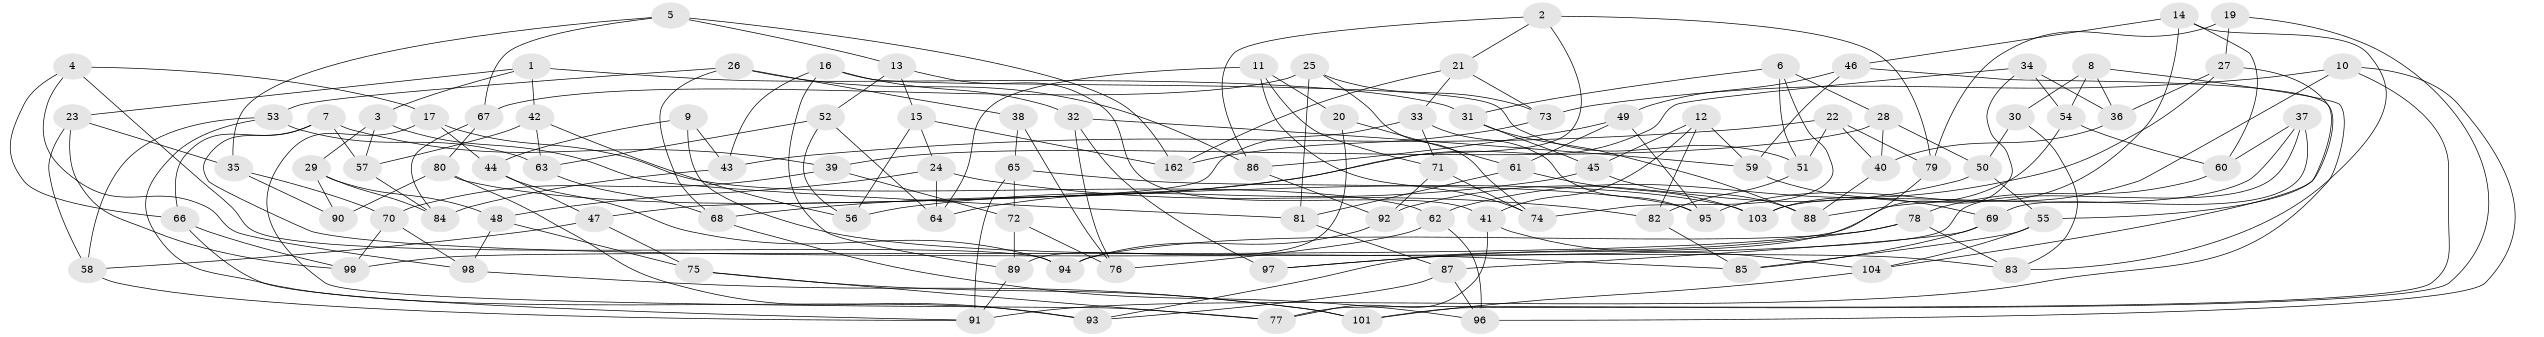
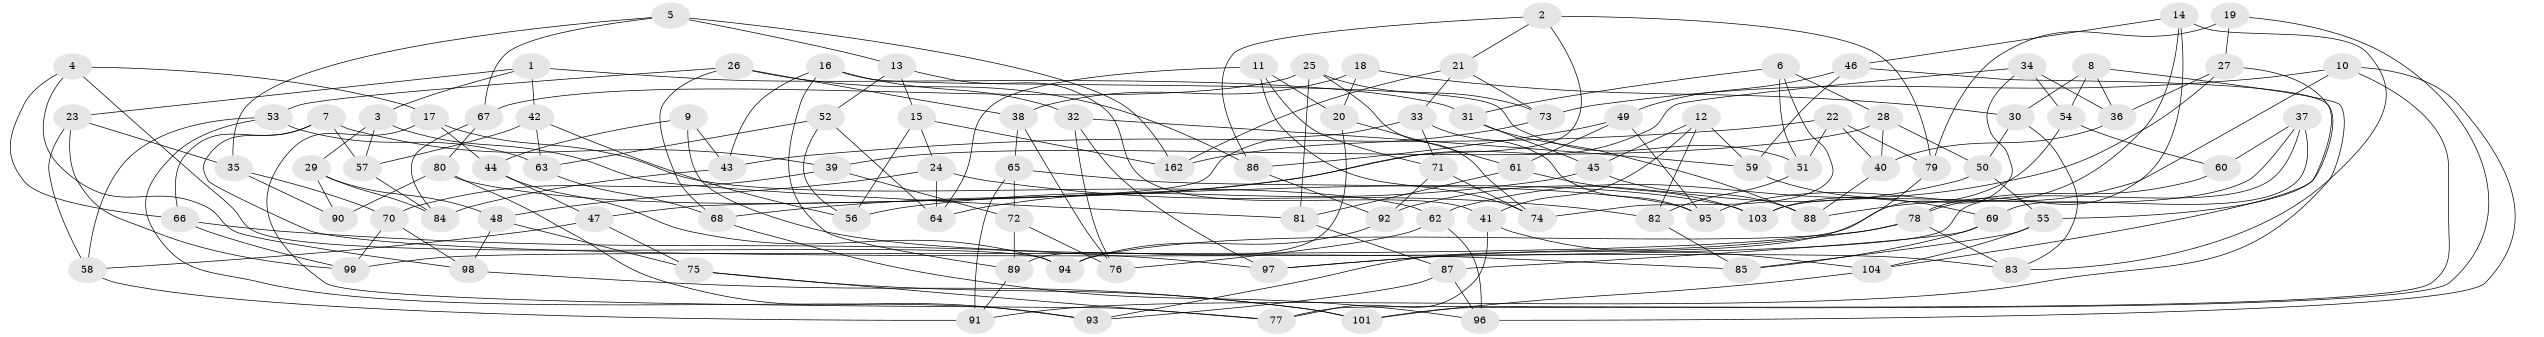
(2254, 63) -> (2155, 166)
none -> (1361, 66)
(583, 309) -> (698, 246)
